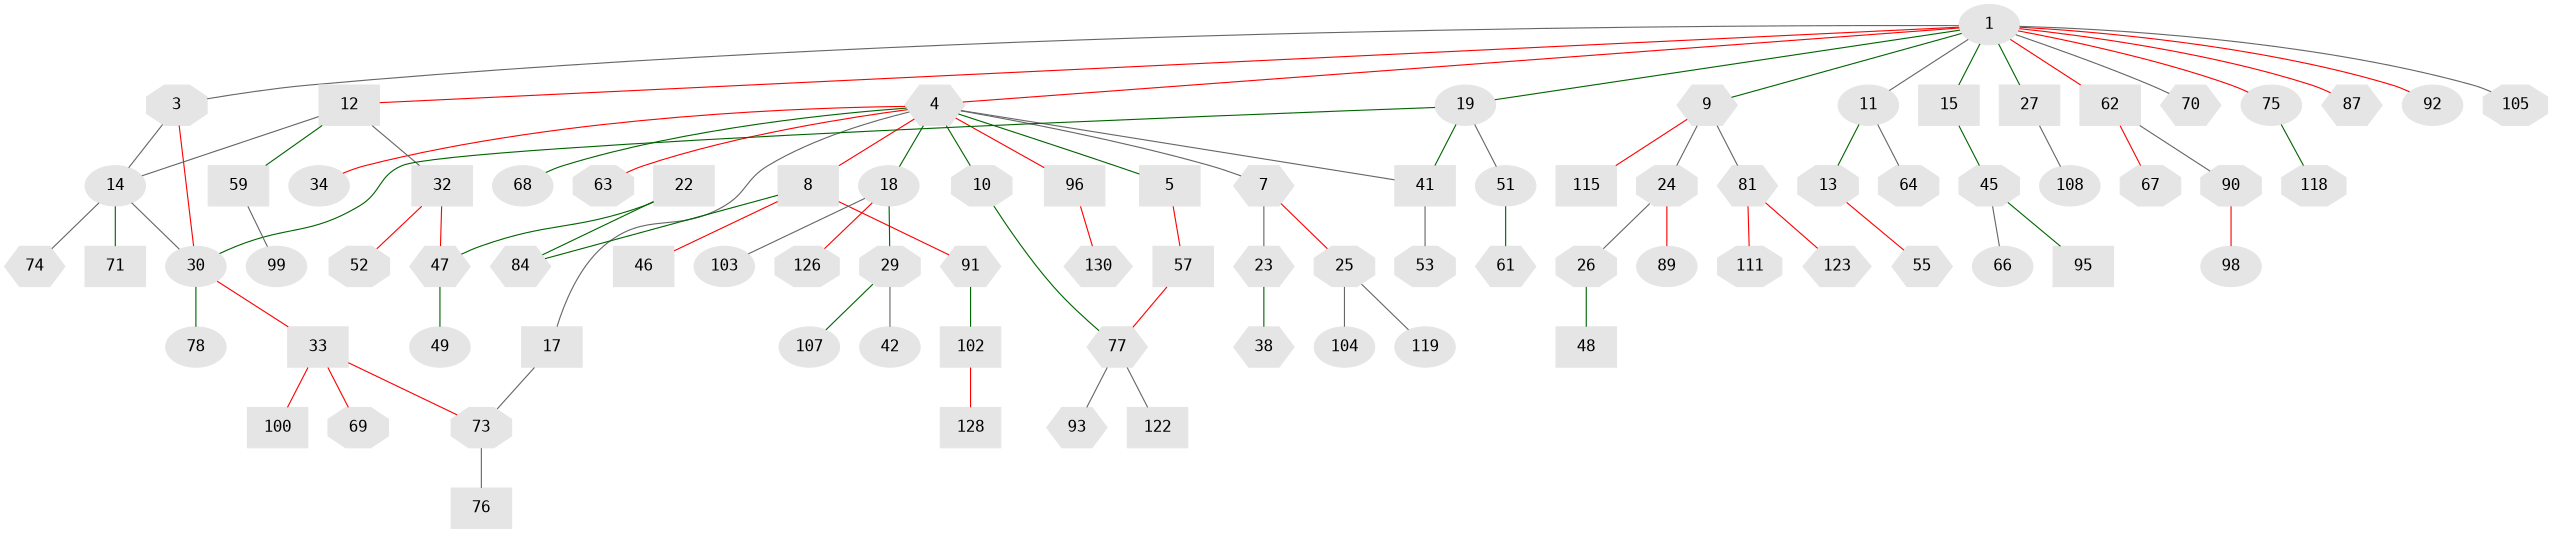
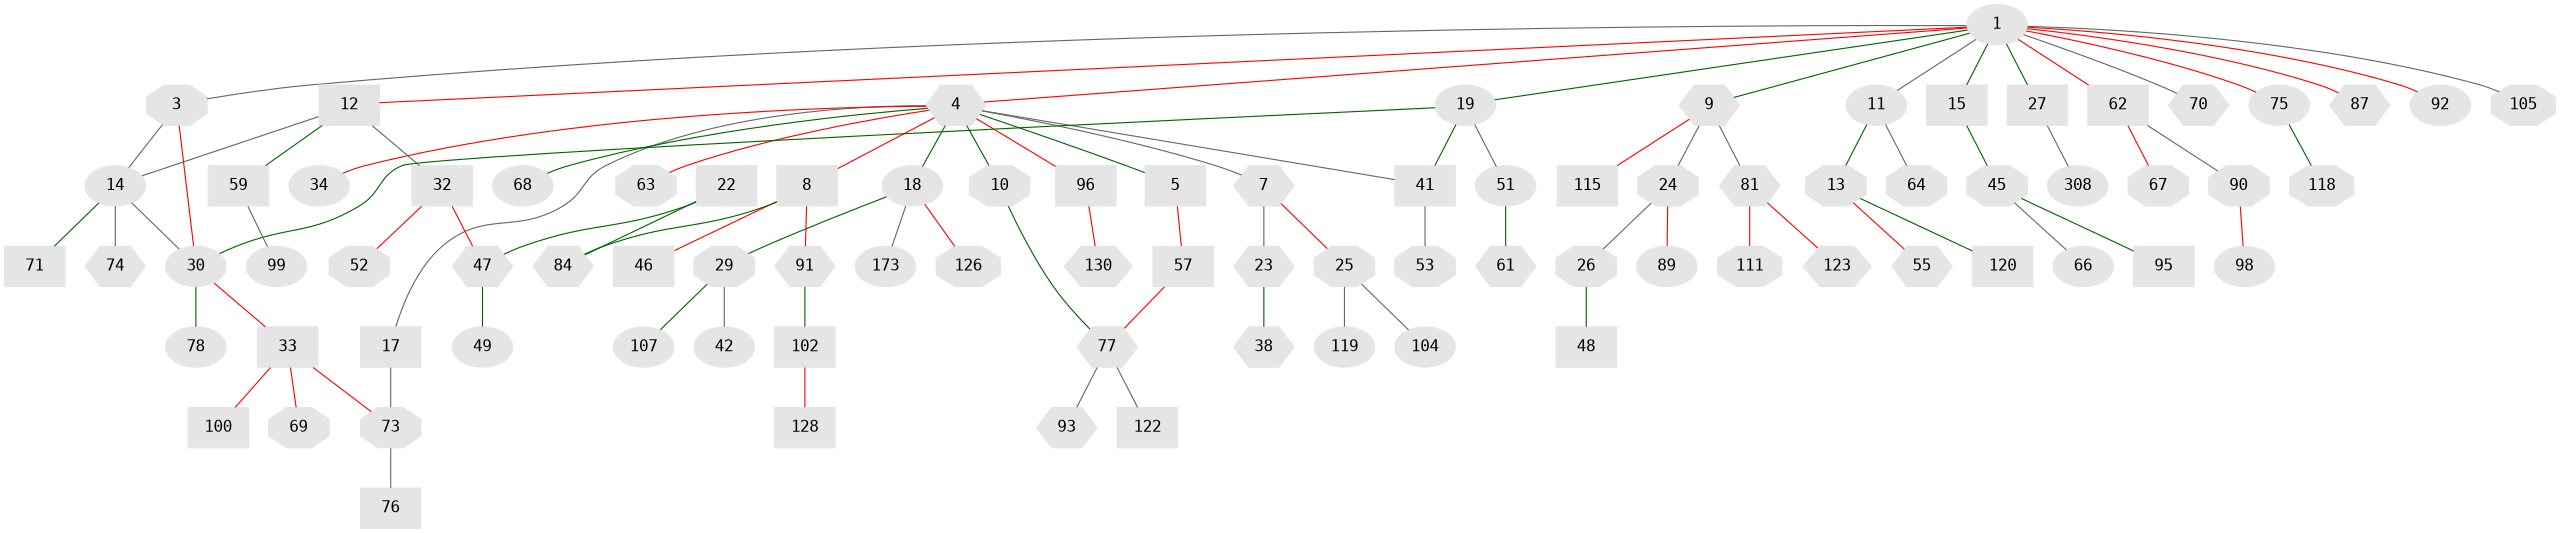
(2070, 186) -> (2078, 186)
(724, 266) -> (885, 266)
none -> (2003, 266)
